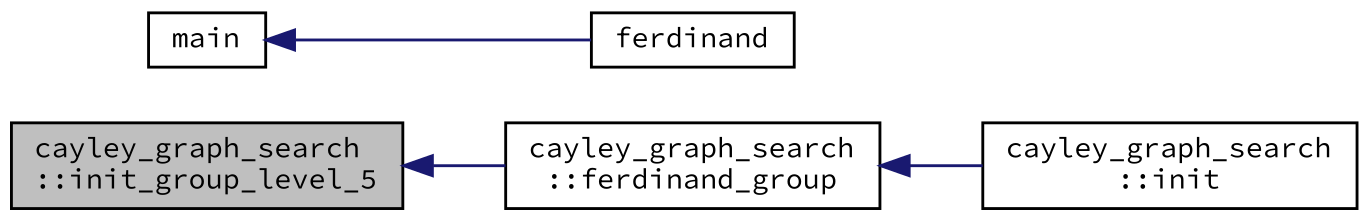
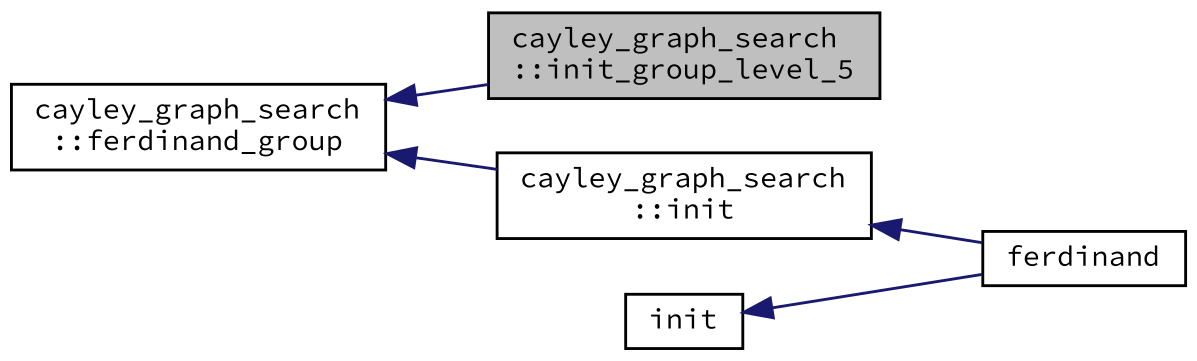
(207, 40) -> (684, 321)
(469, 166) -> (452, 90)
none -> (941, 236)
